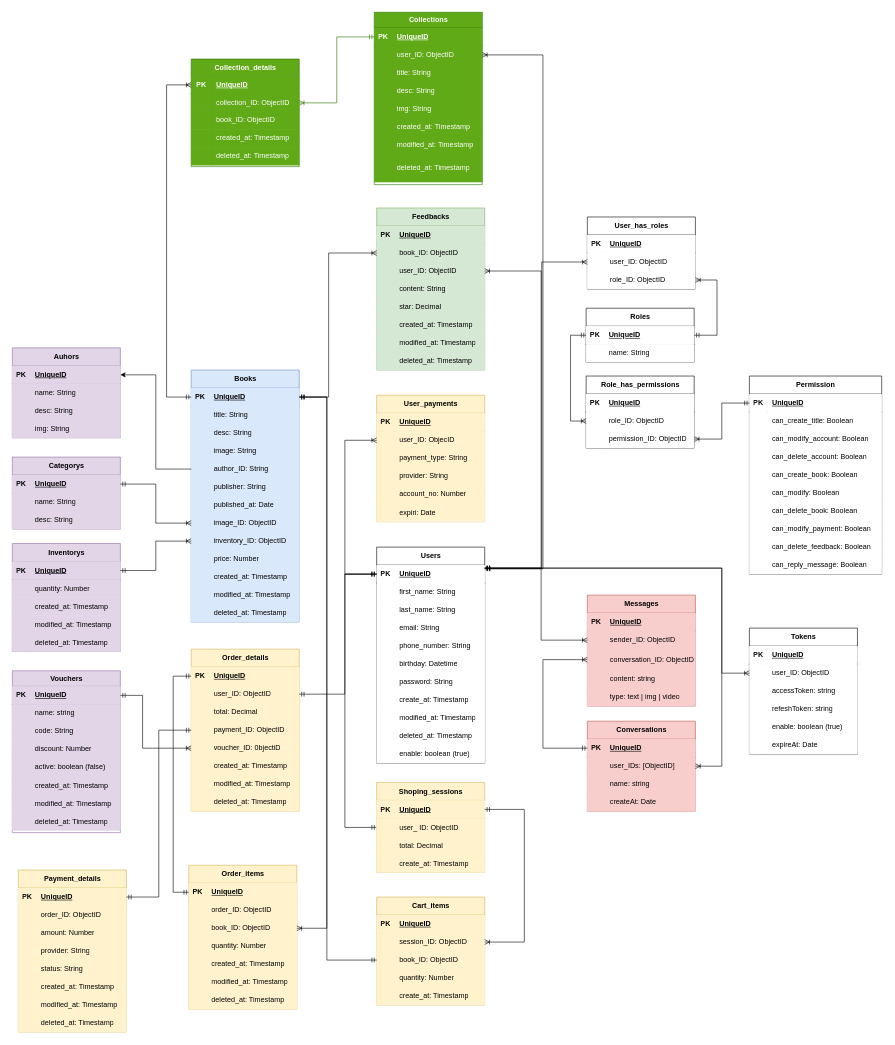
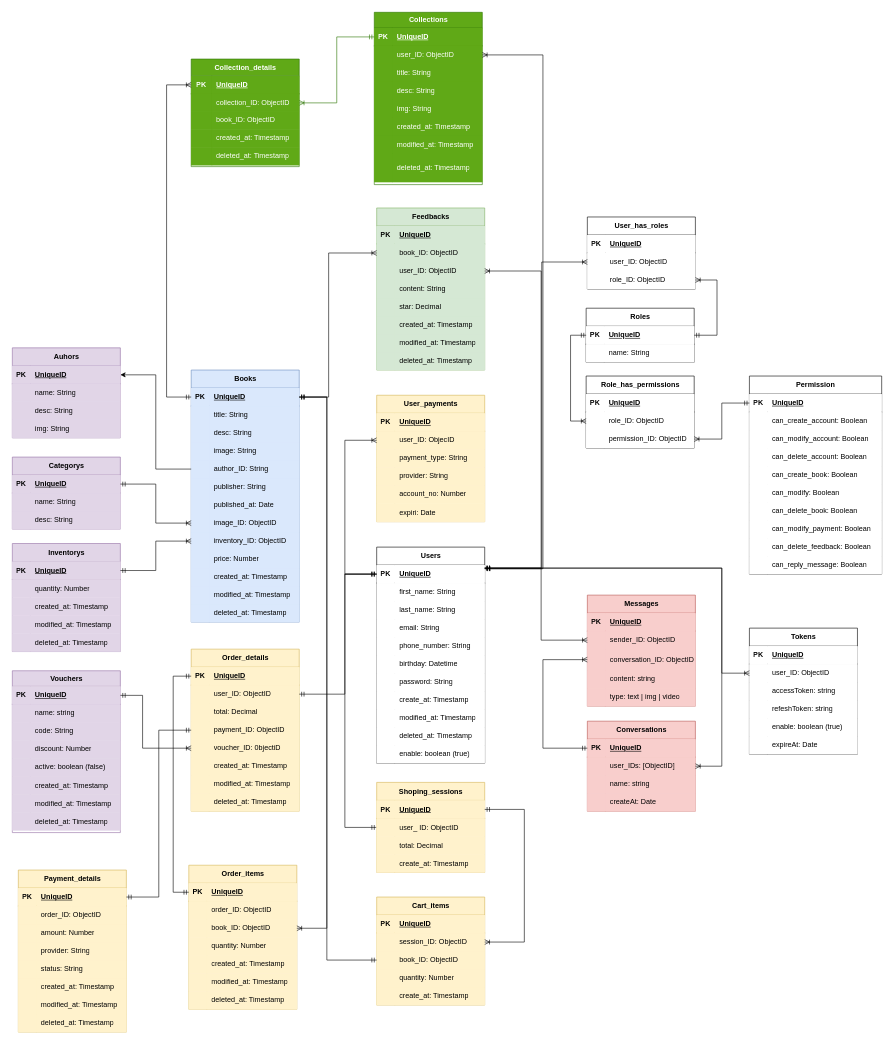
(818, 421) -> (824, 421)
